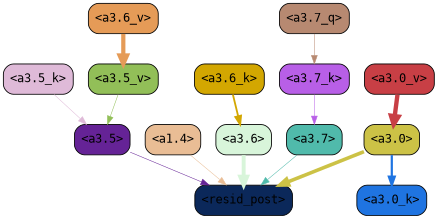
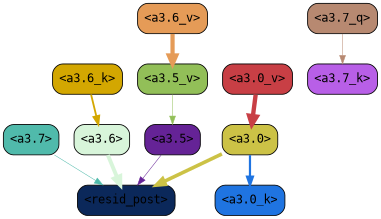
(38, 79) -> none
(314, 105) -> none
(173, 140) -> none
